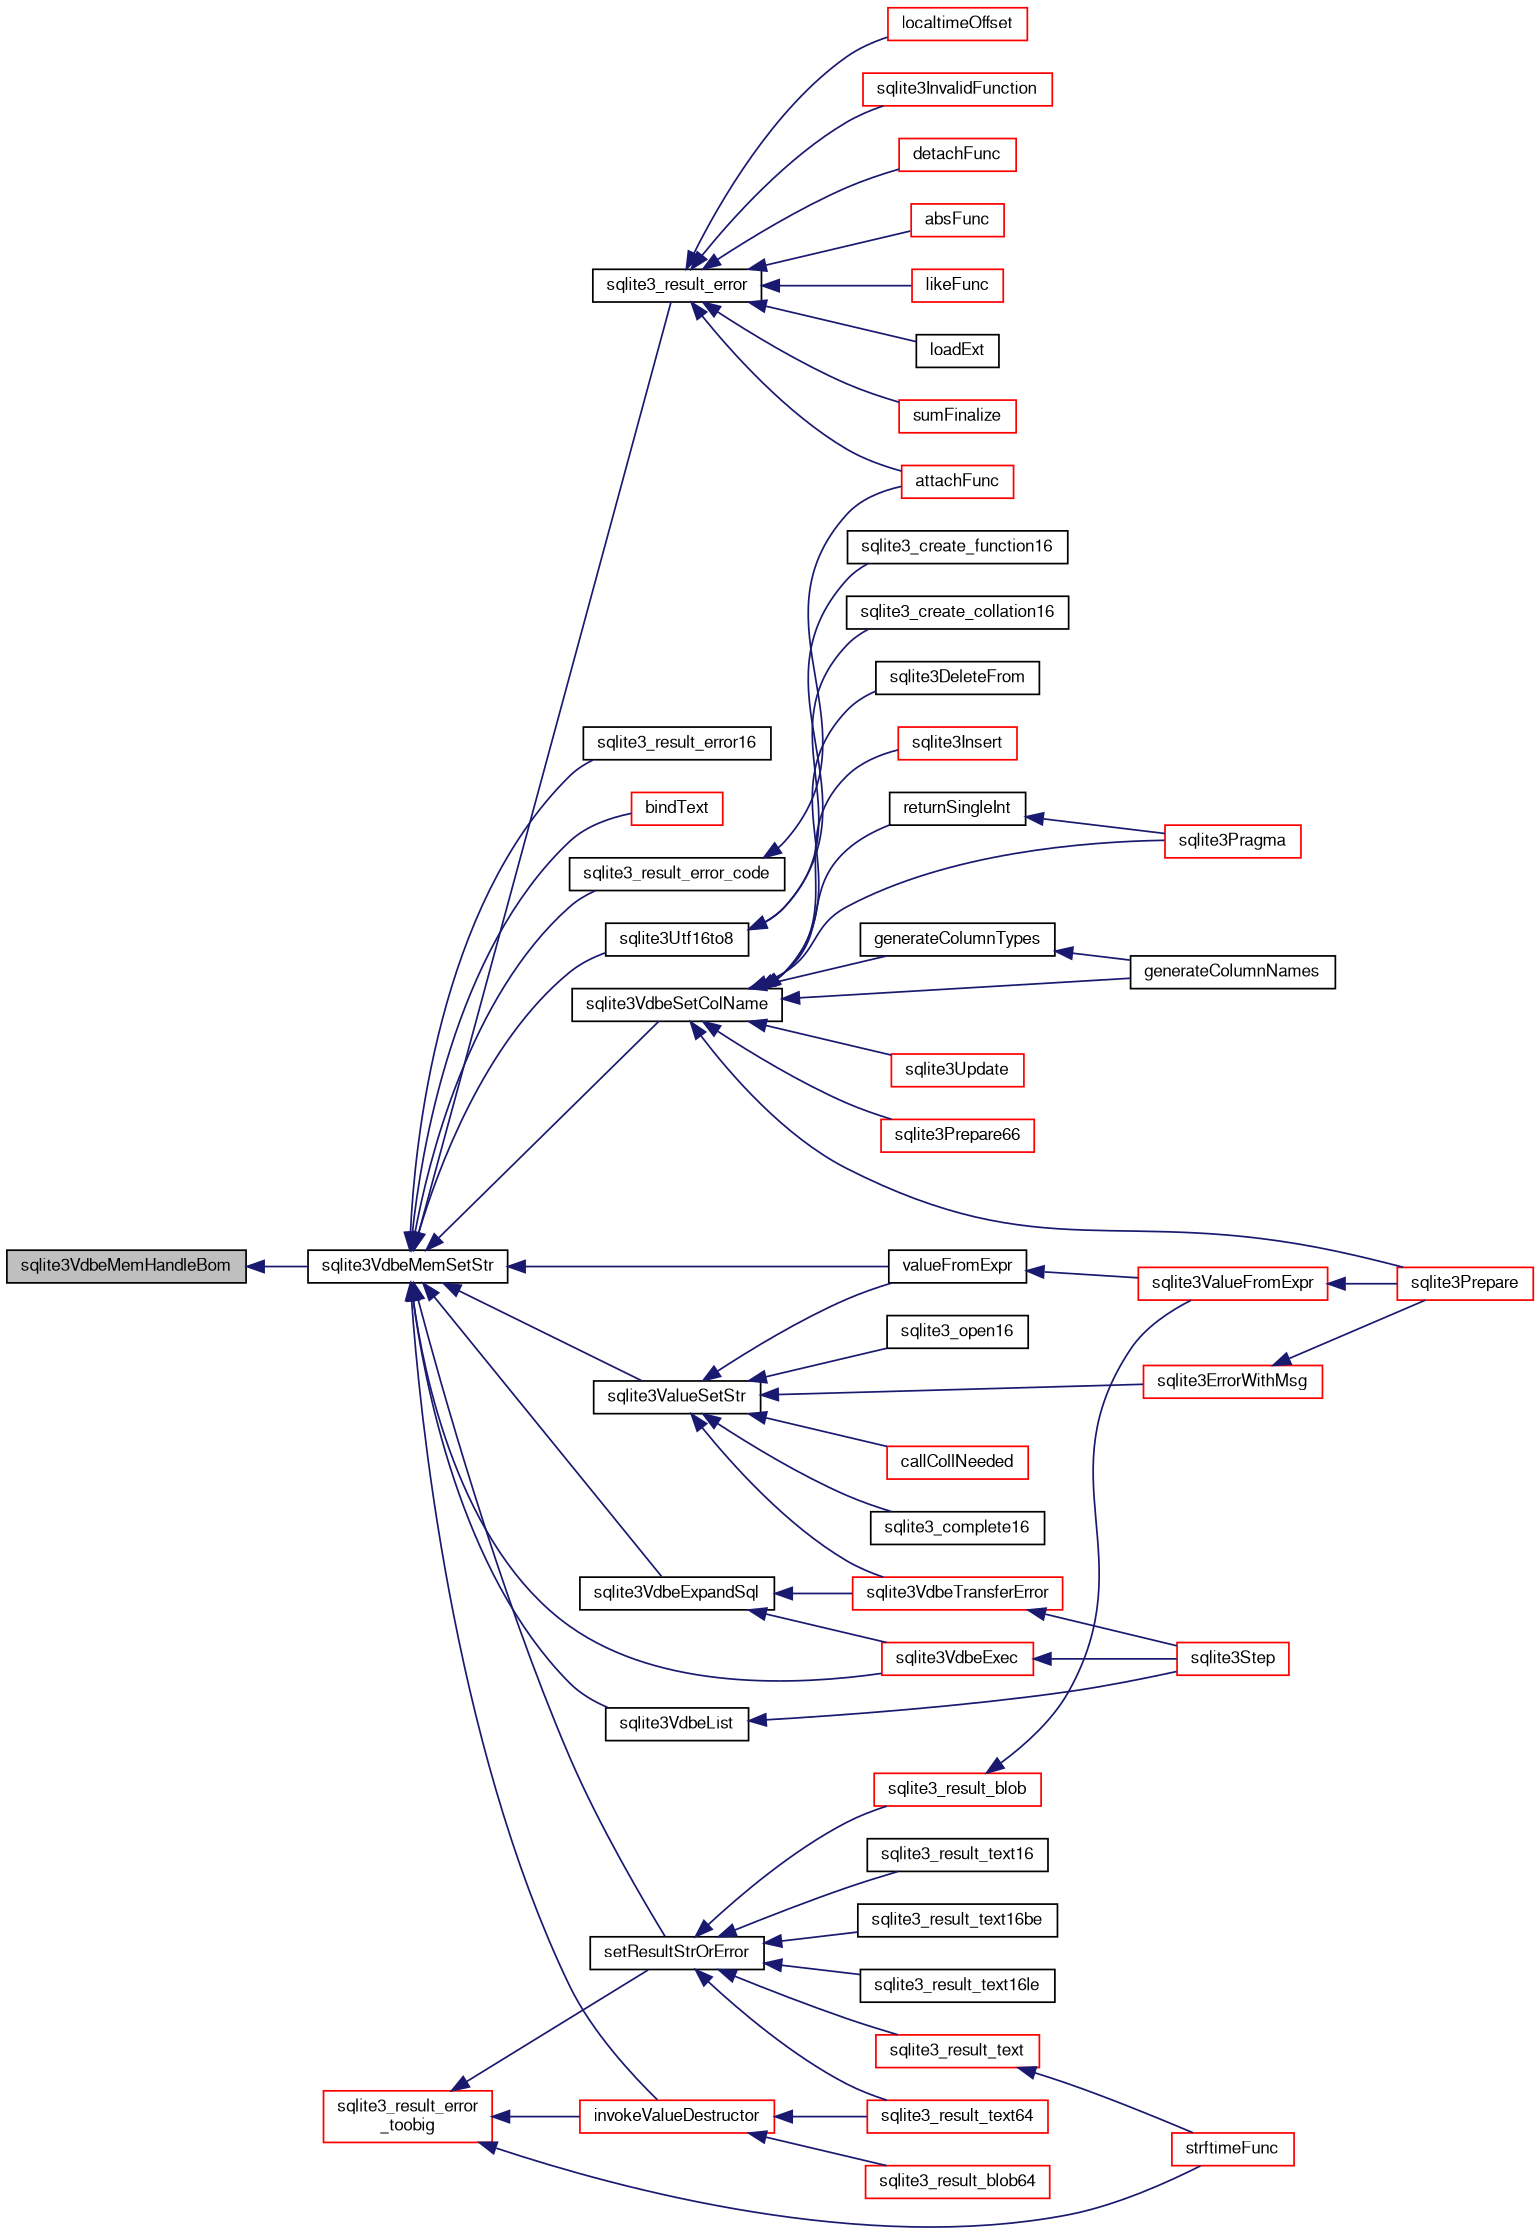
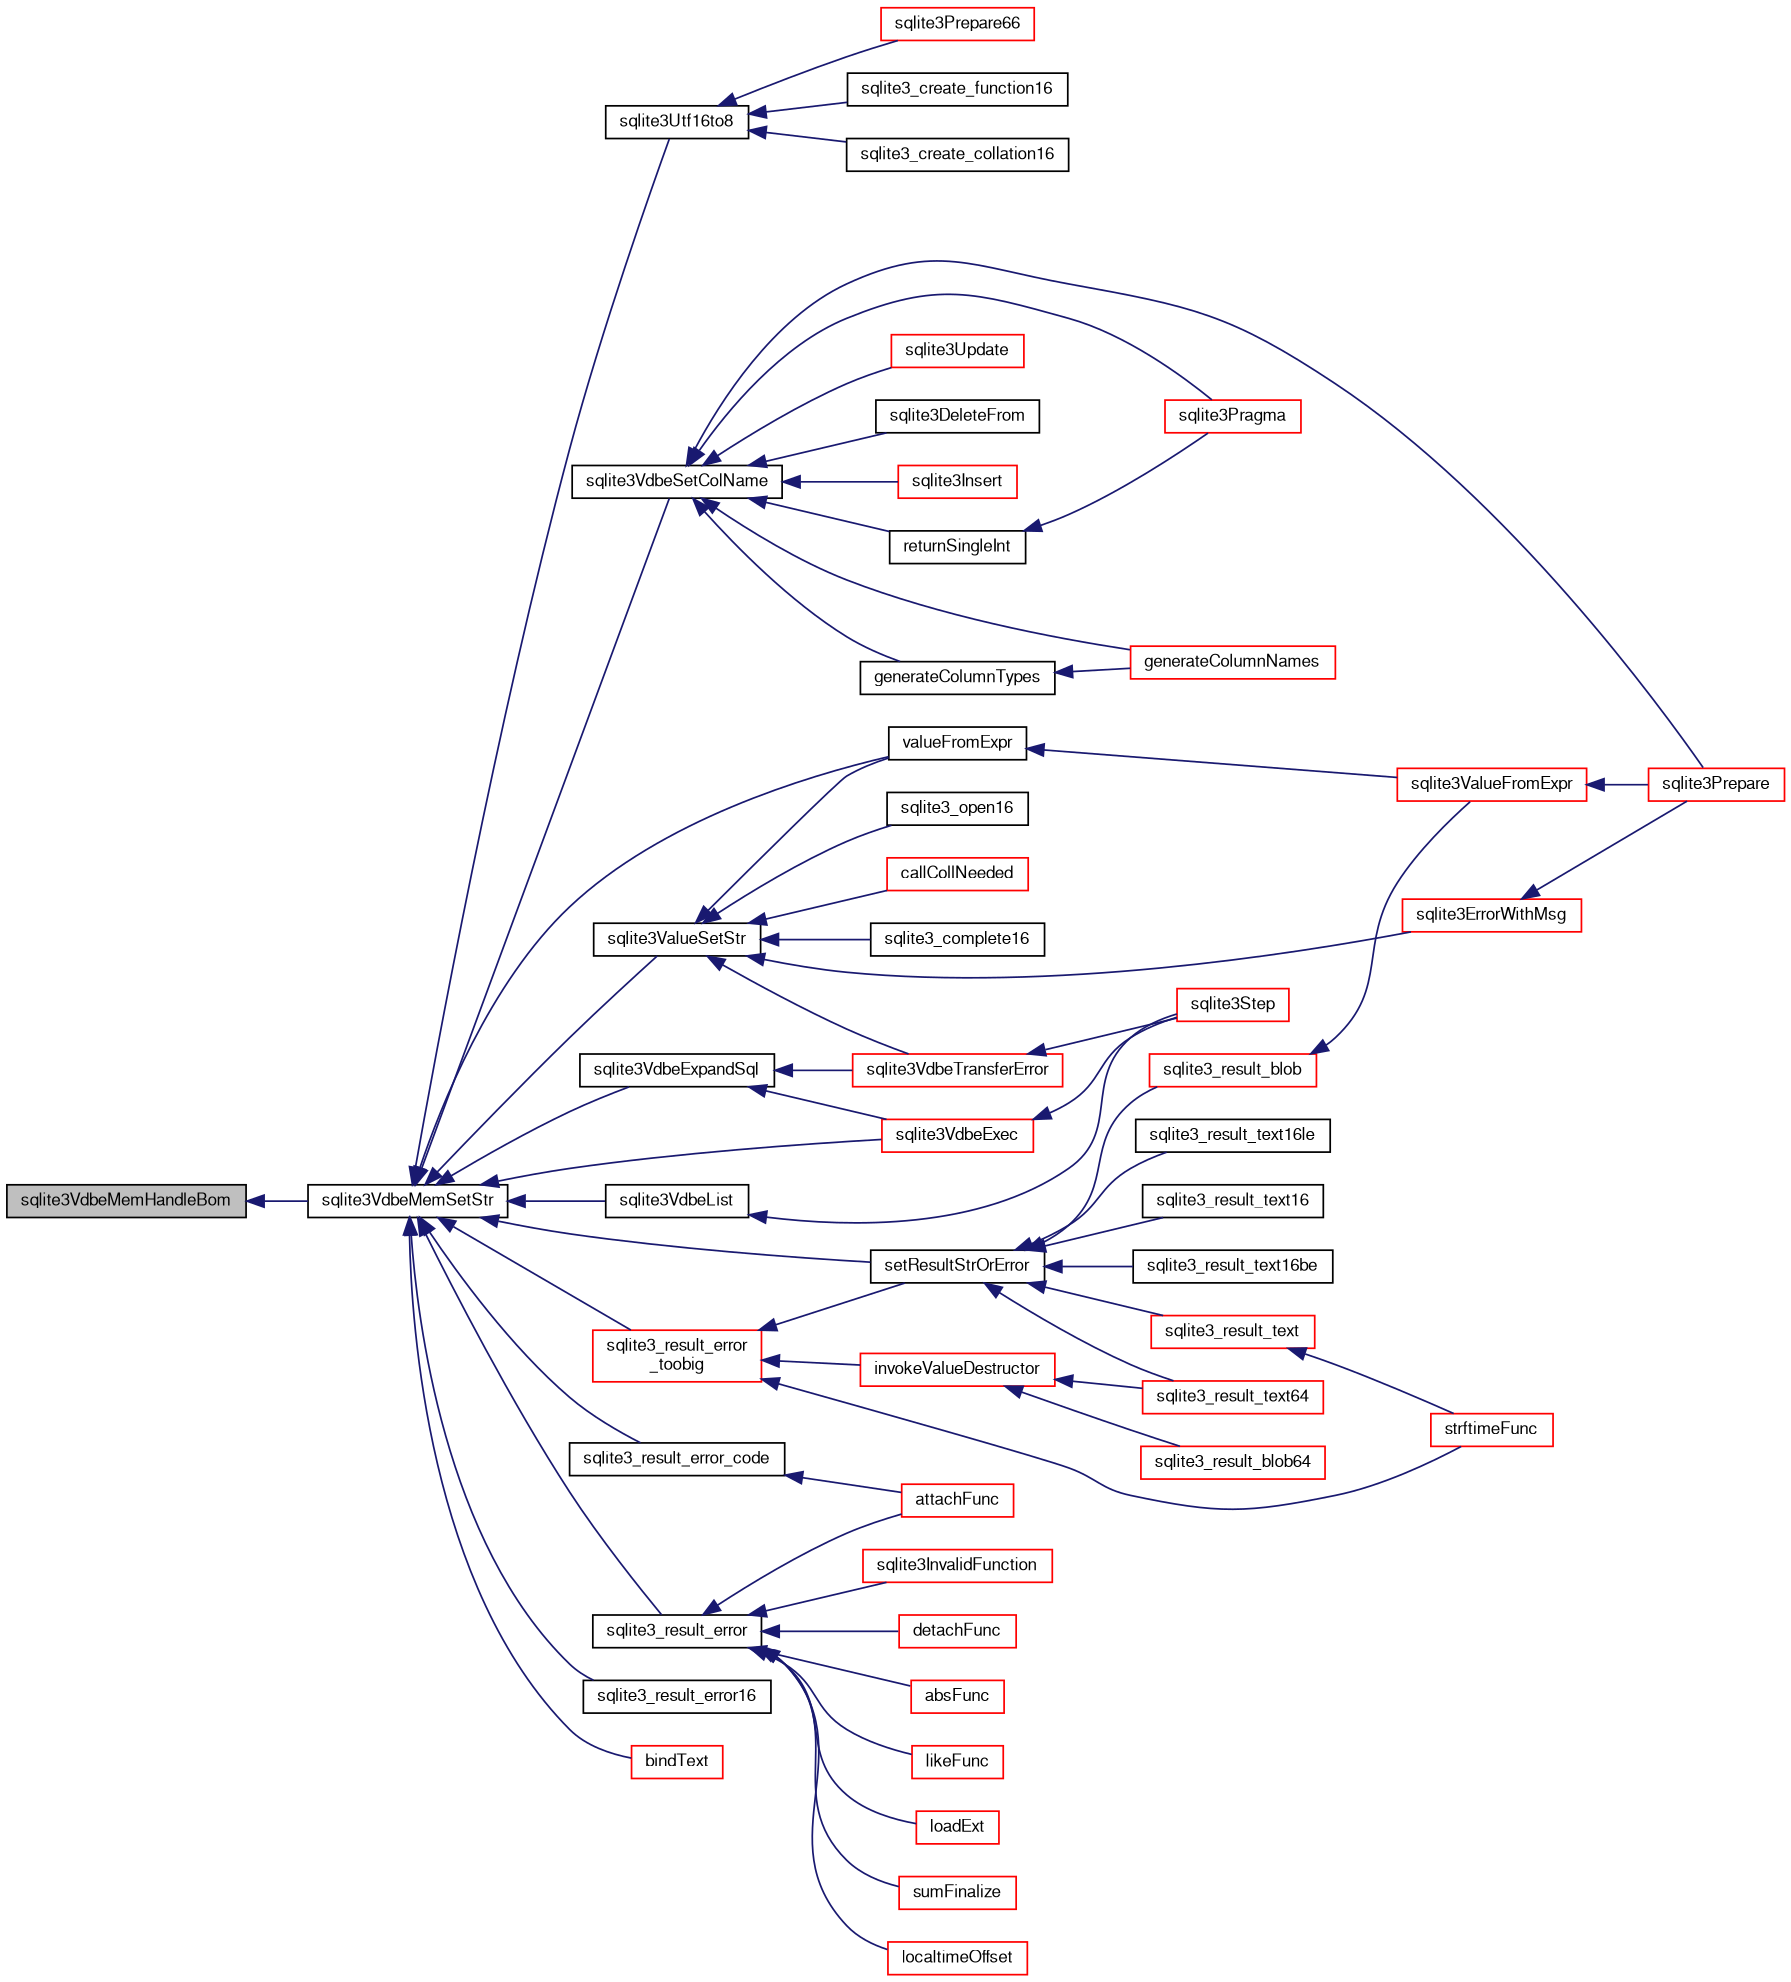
(958, 351) -> (958, 1828)
(1233, 972) -> (1233, 663)
(801, 1081) -> (815, 68)
(478, 1721) -> (542, 1278)
